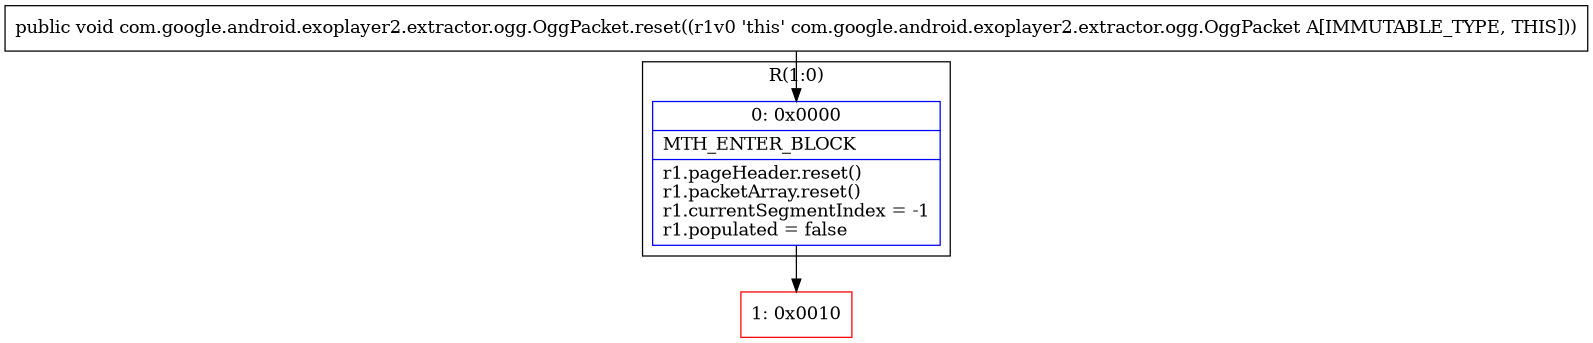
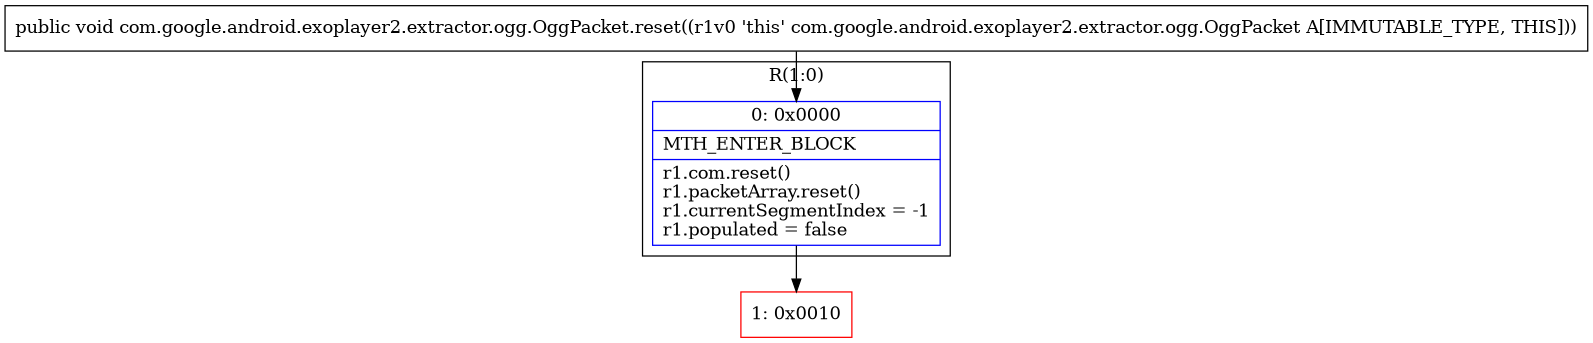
(762, 173) -> (727, 173)
